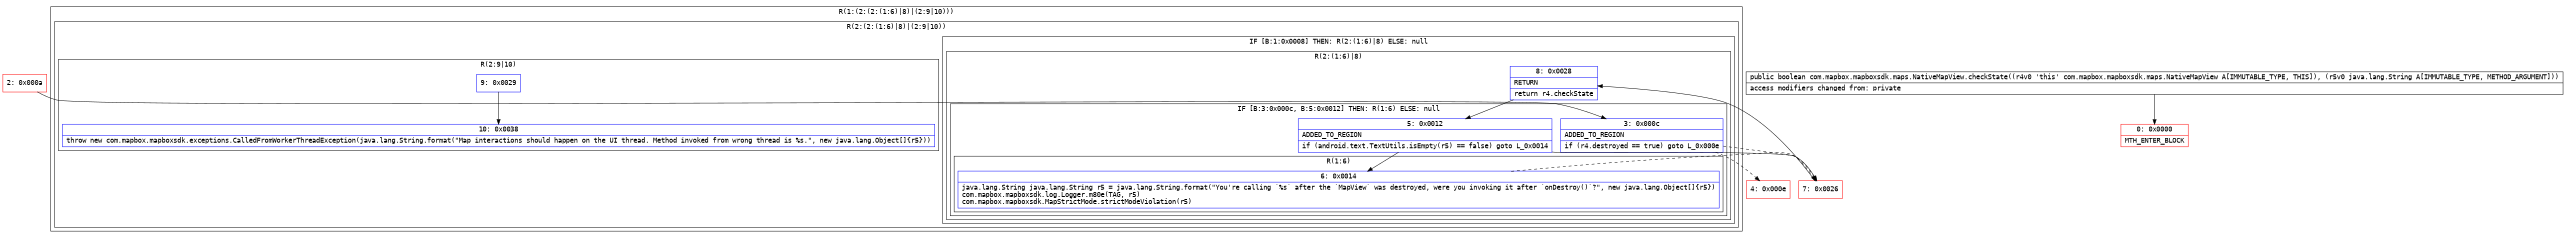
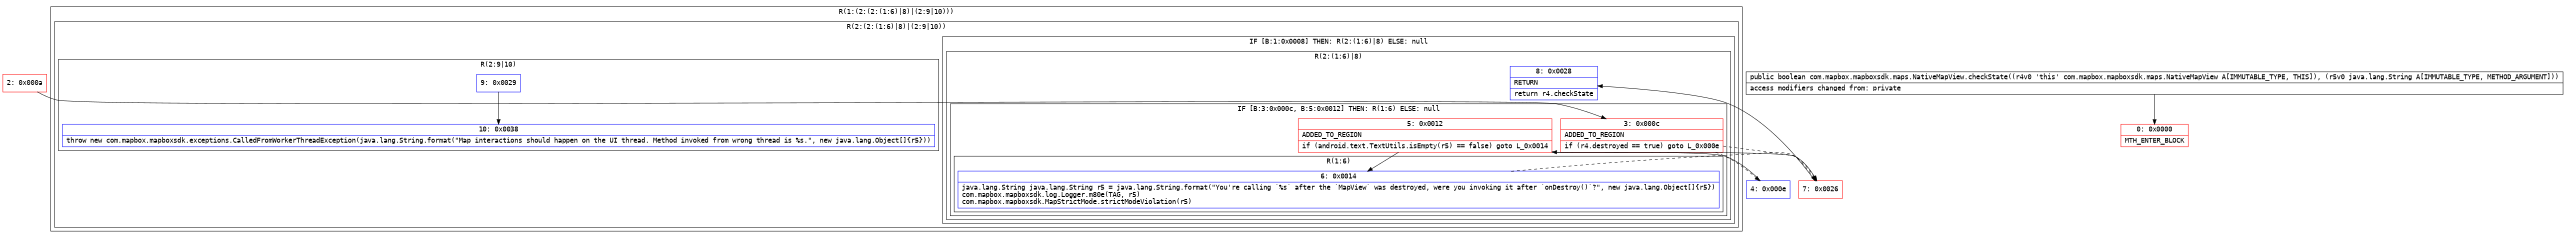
(1492, 108) -> (1663, 153)
(1425, 136) -> (1425, 136)
(1642, 136) -> (1642, 136)
(1768, 190) -> (1768, 190)
